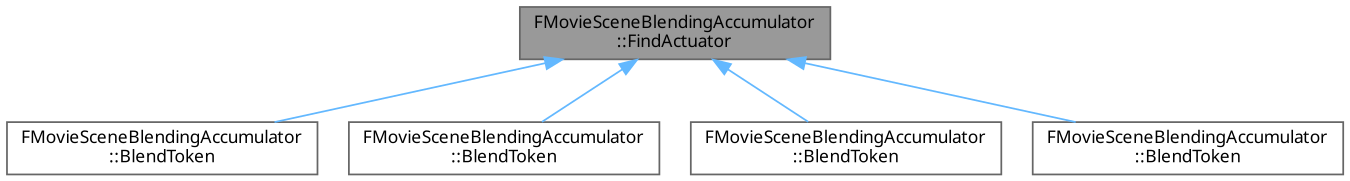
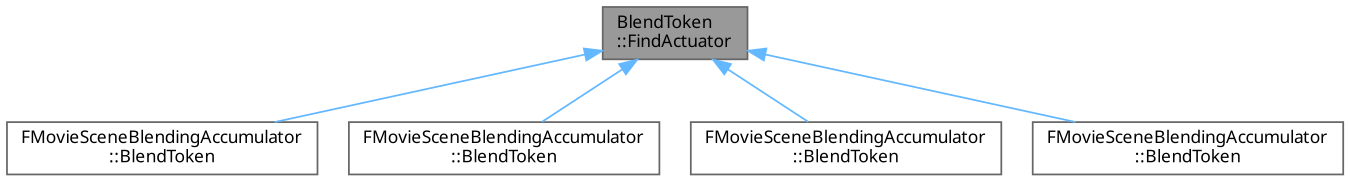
(675, 33) -> (675, 33)
